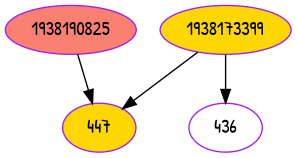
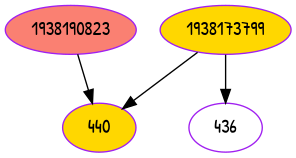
(71, 30) -> (71, 30)
(226, 30) -> (226, 30)
(99, 128) -> (99, 128)
